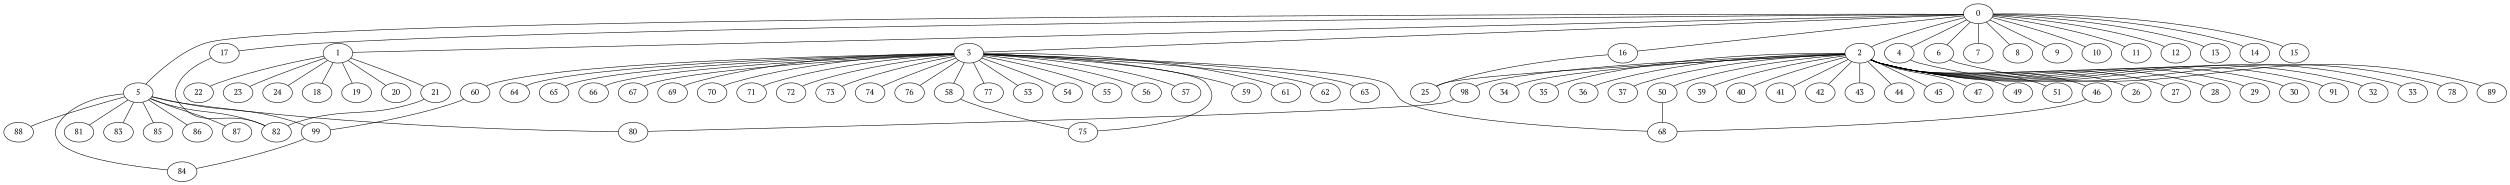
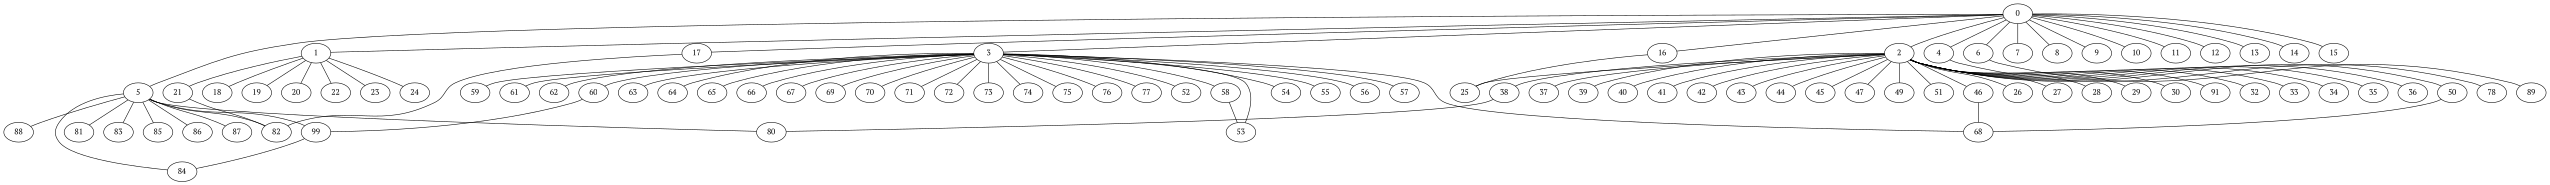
none -> (1186, 93)
(1465, 93) -> (1504, 93)
(1014, 116) -> (1233, 112)
